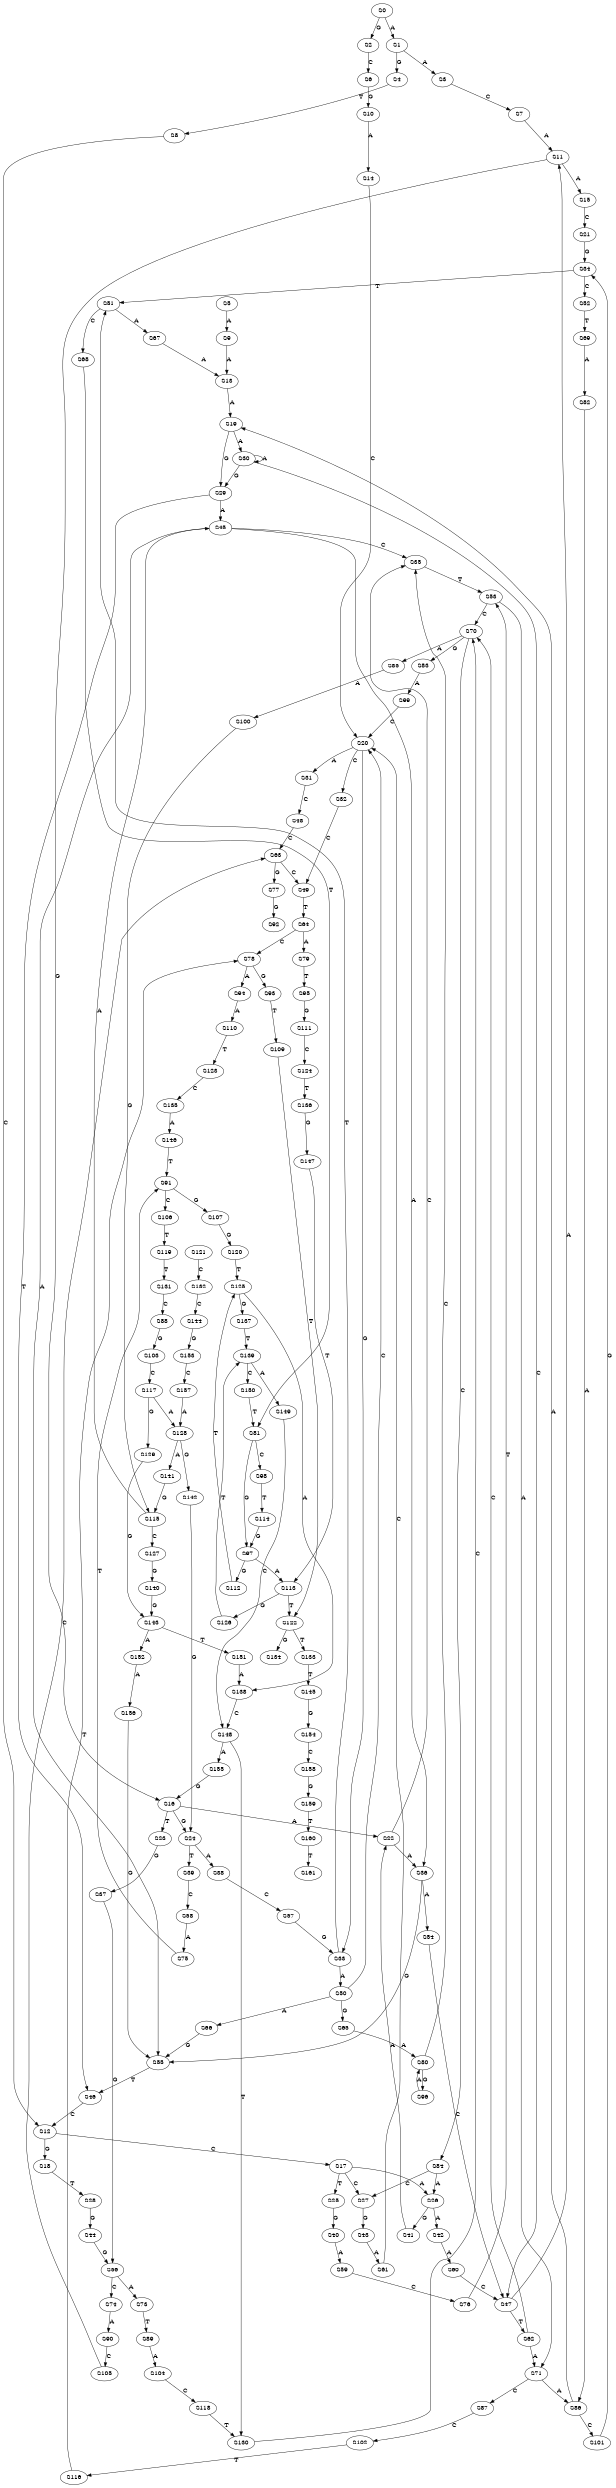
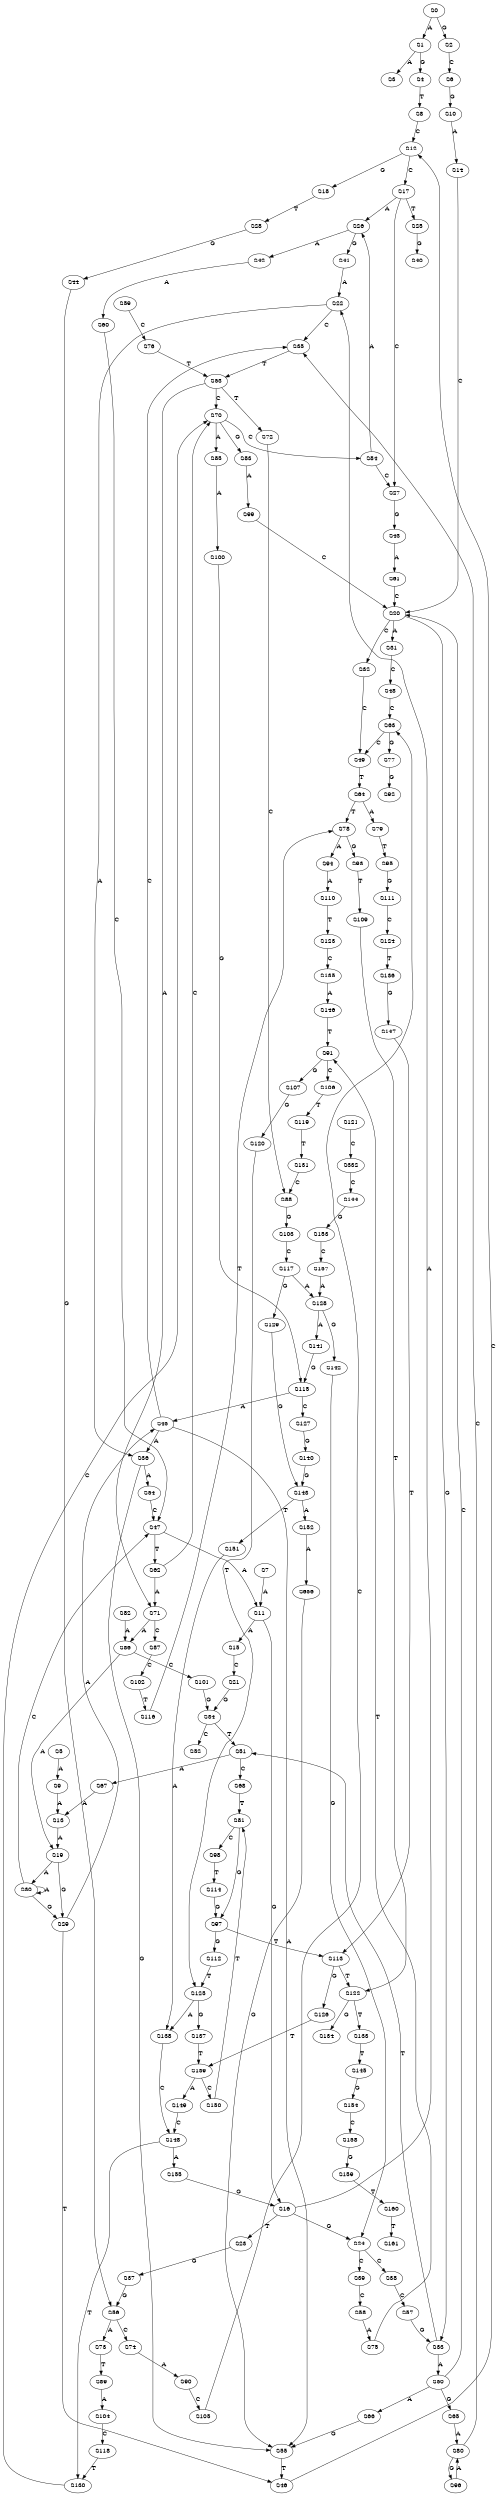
(479, 96) -> none
(585, 338) -> none
none -> (267, 437)
(282, 942) -> (353, 812)
(199, 1287) -> (351, 1165)
(277, 1571) -> (276, 1942)
(128, 1714) -> (306, 1592)
(191, 1856) -> (361, 2261)
(208, 1856) -> (379, 2261)
(337, 2251) -> none
